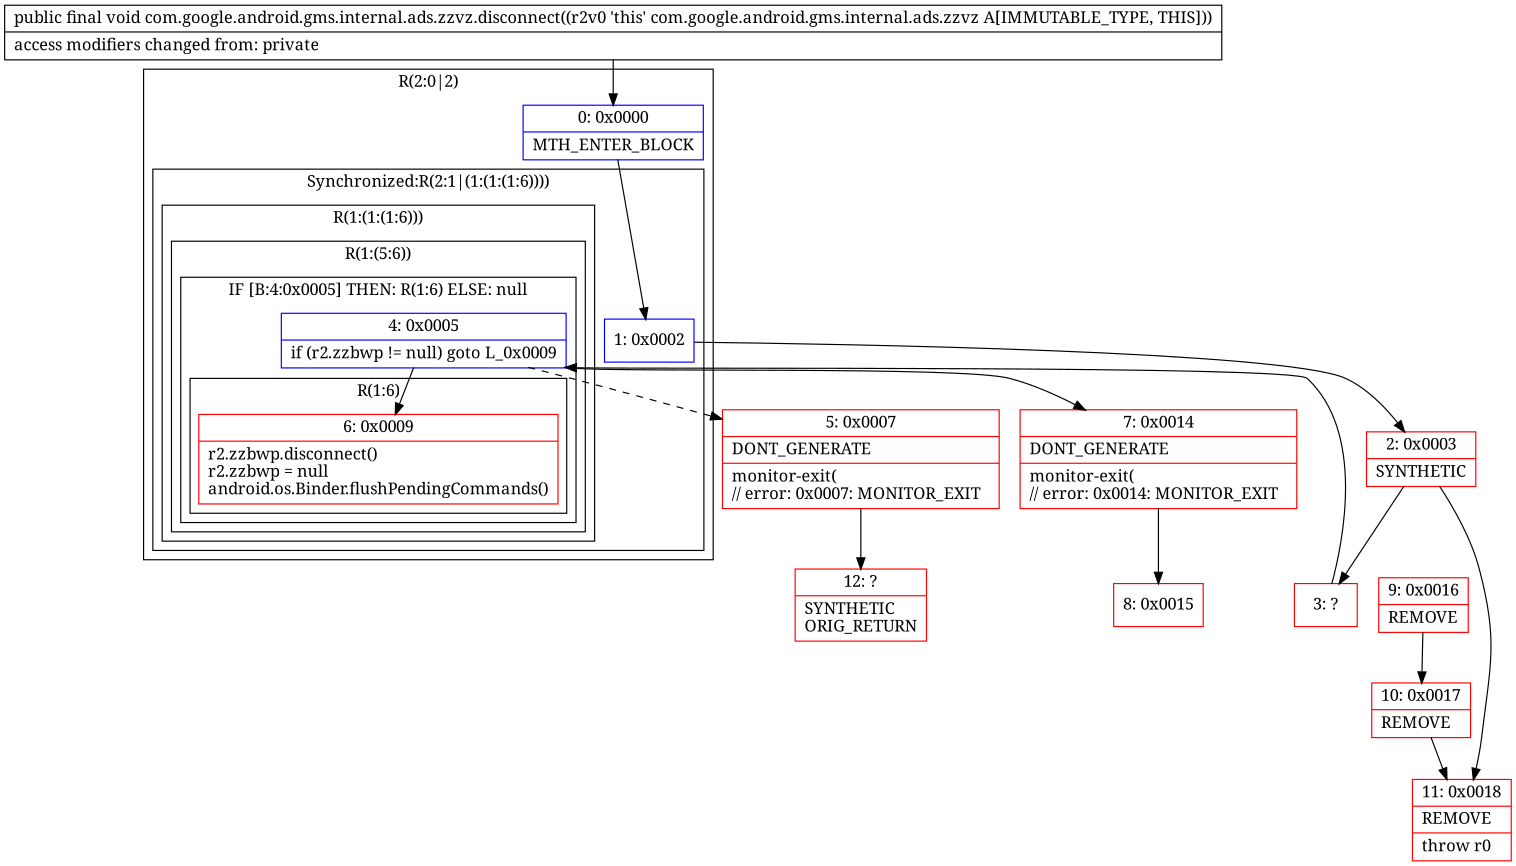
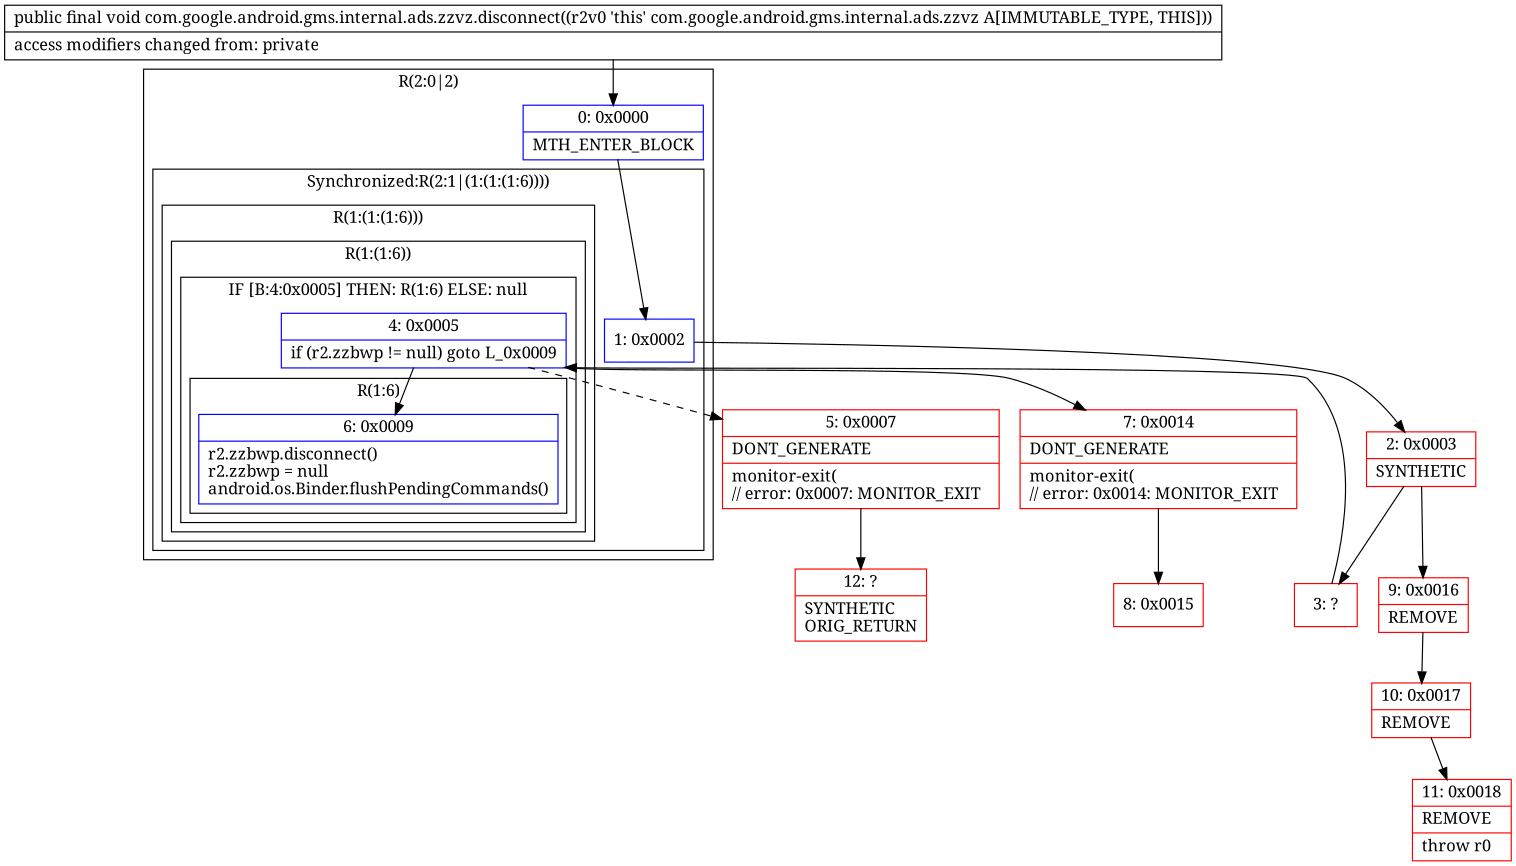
(378, 255) -> (378, 255)
(378, 459) -> (378, 459)
(1490, 623) -> (1422, 526)
